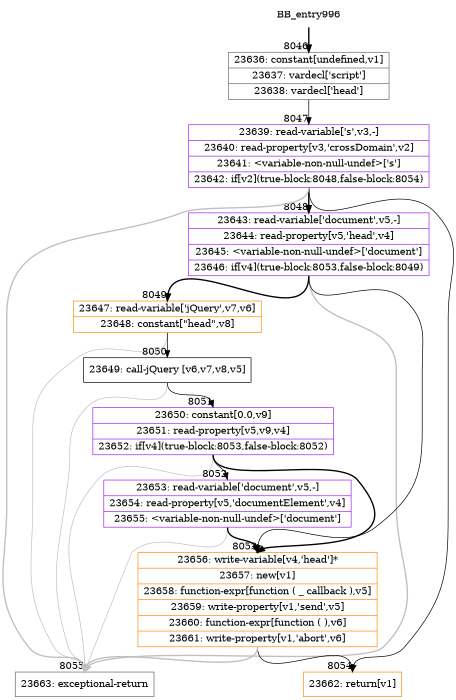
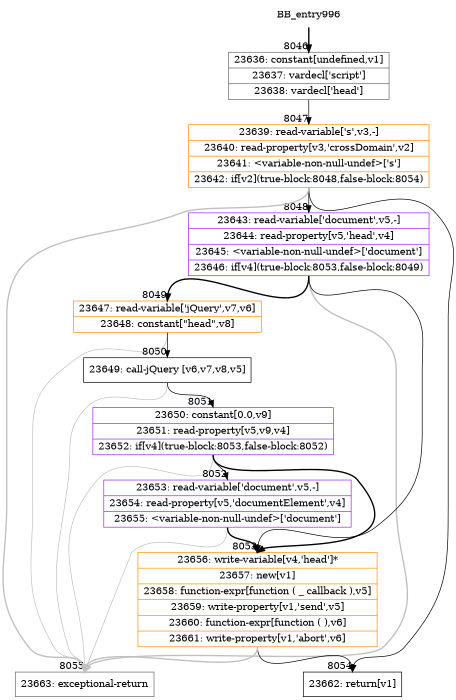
(309, 156) -> (309, 156)
(309, 197) -> (309, 197)
(353, 684) -> (353, 684)
